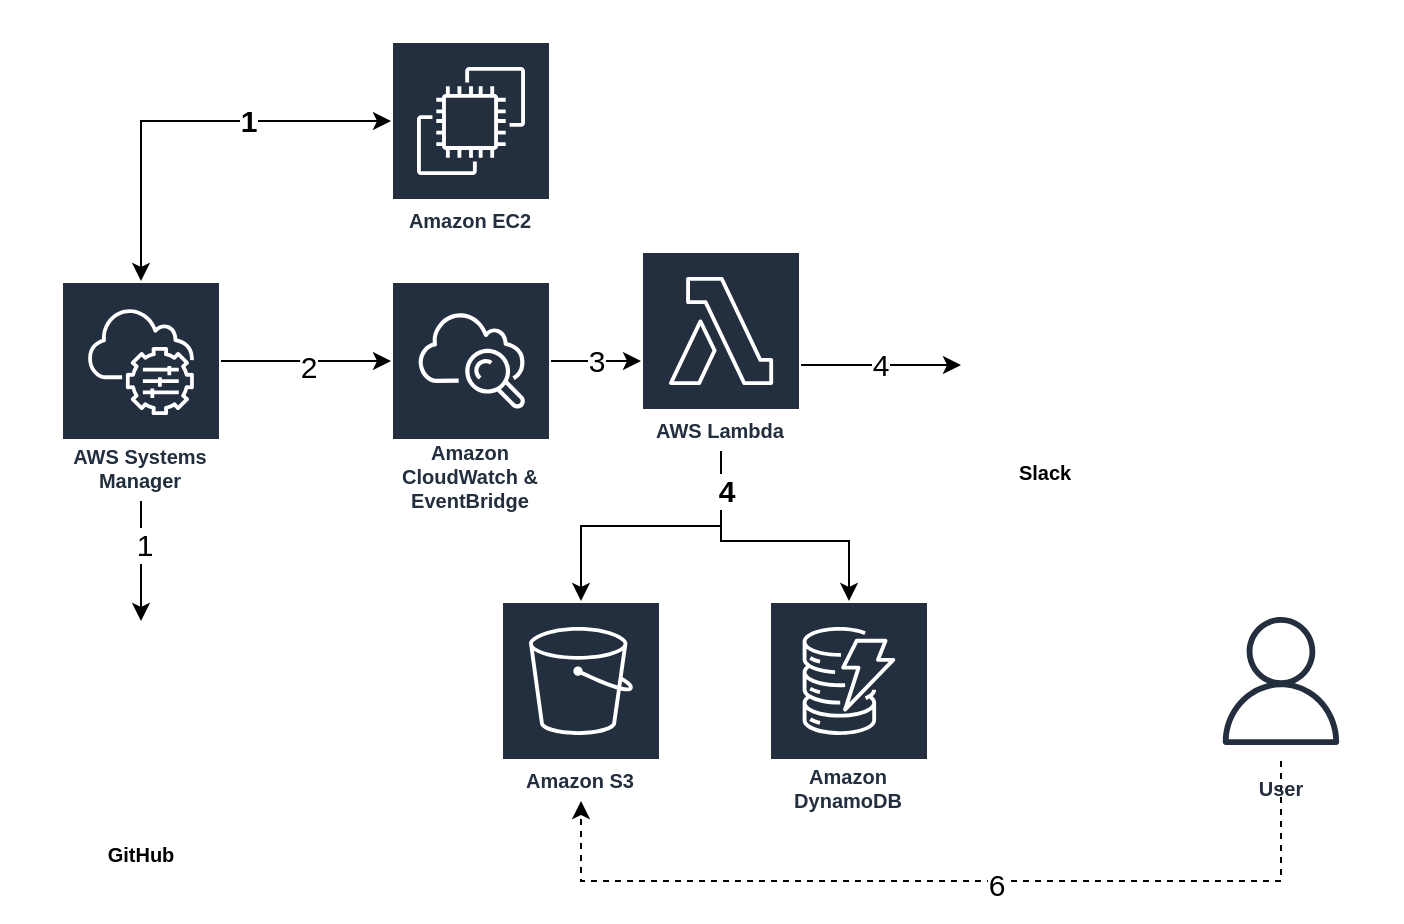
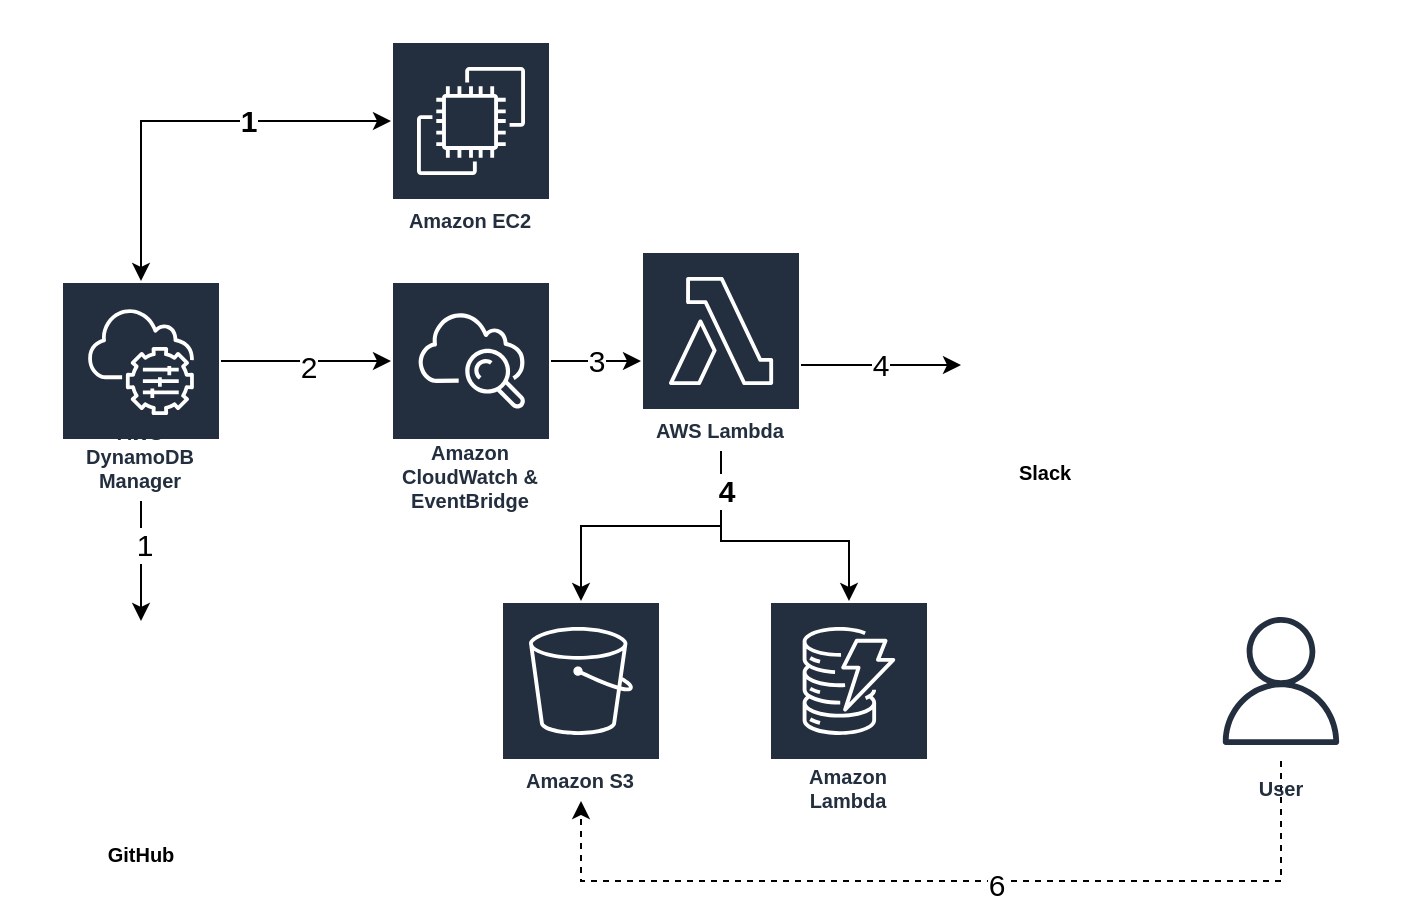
(141, 469) -> (141, 469)
(849, 789) -> (849, 801)
